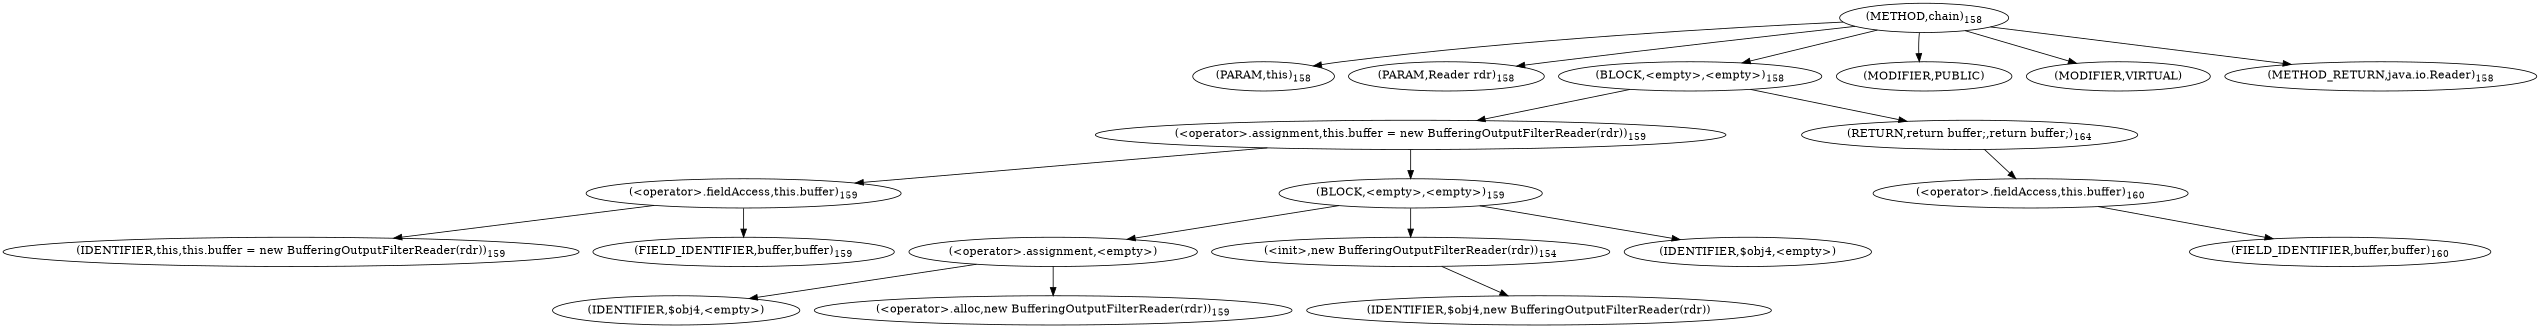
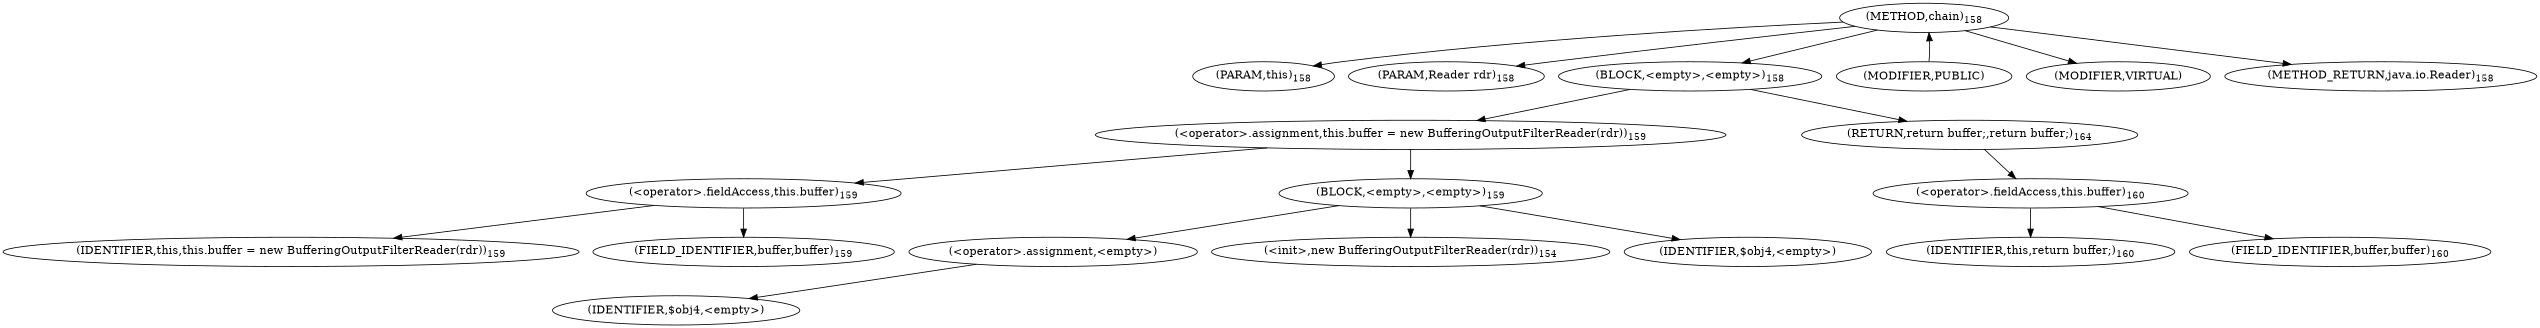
(1919, 43) -> (1930, 51)
none -> (2031, 252)
(1053, 310) -> none
(1539, 310) -> none
